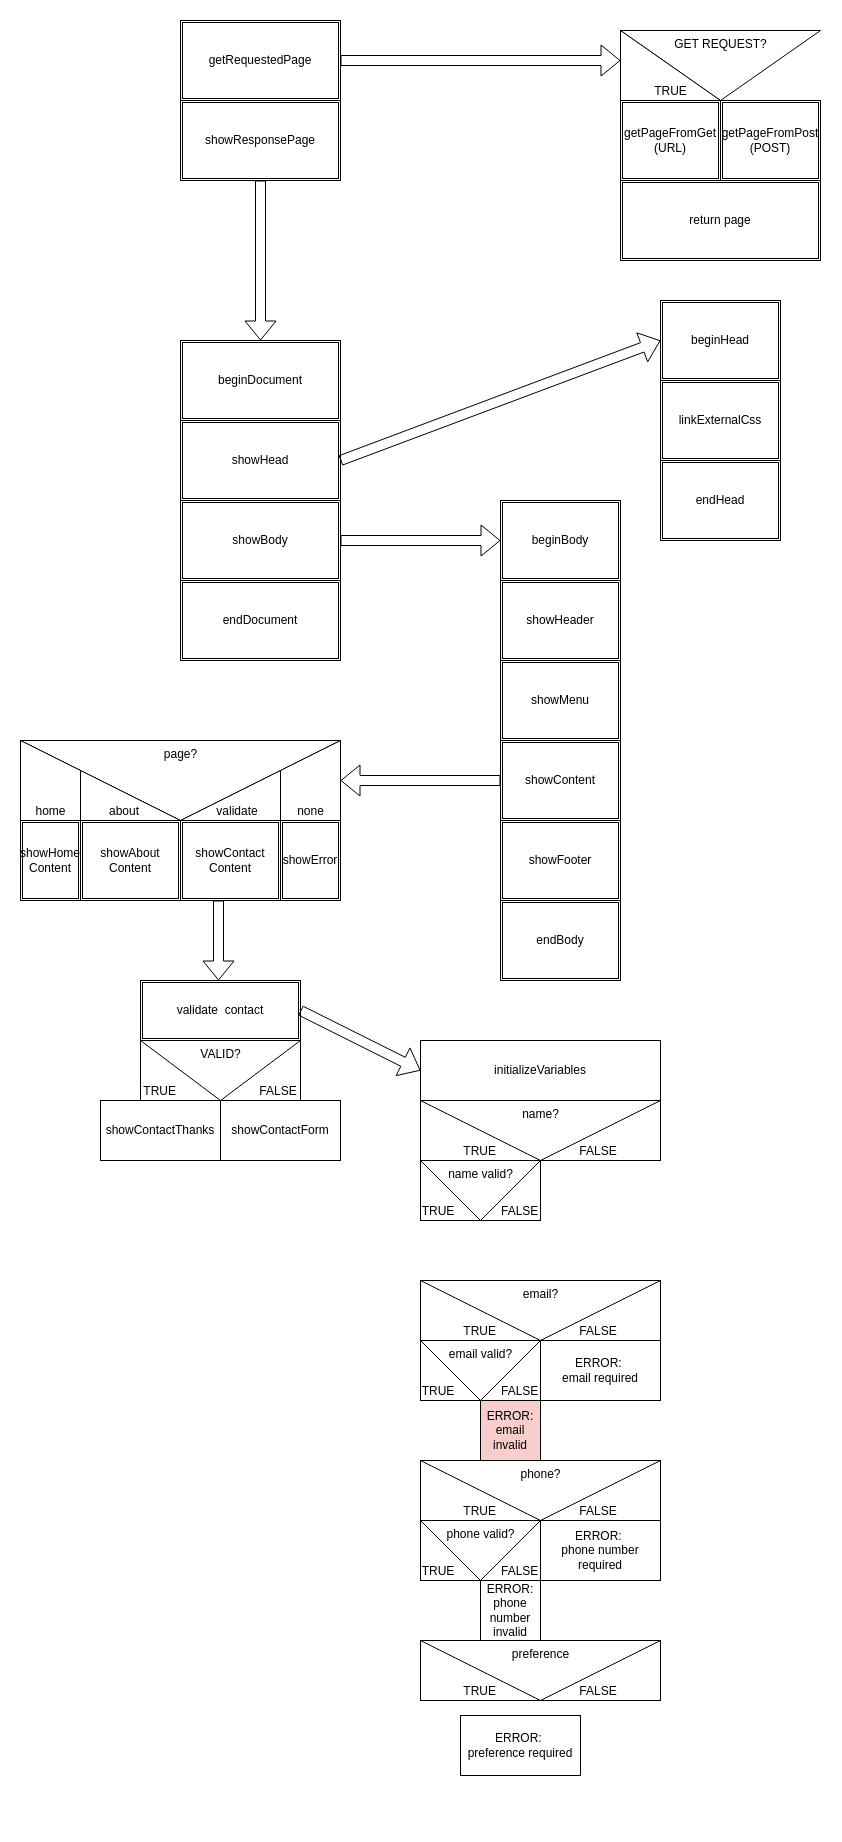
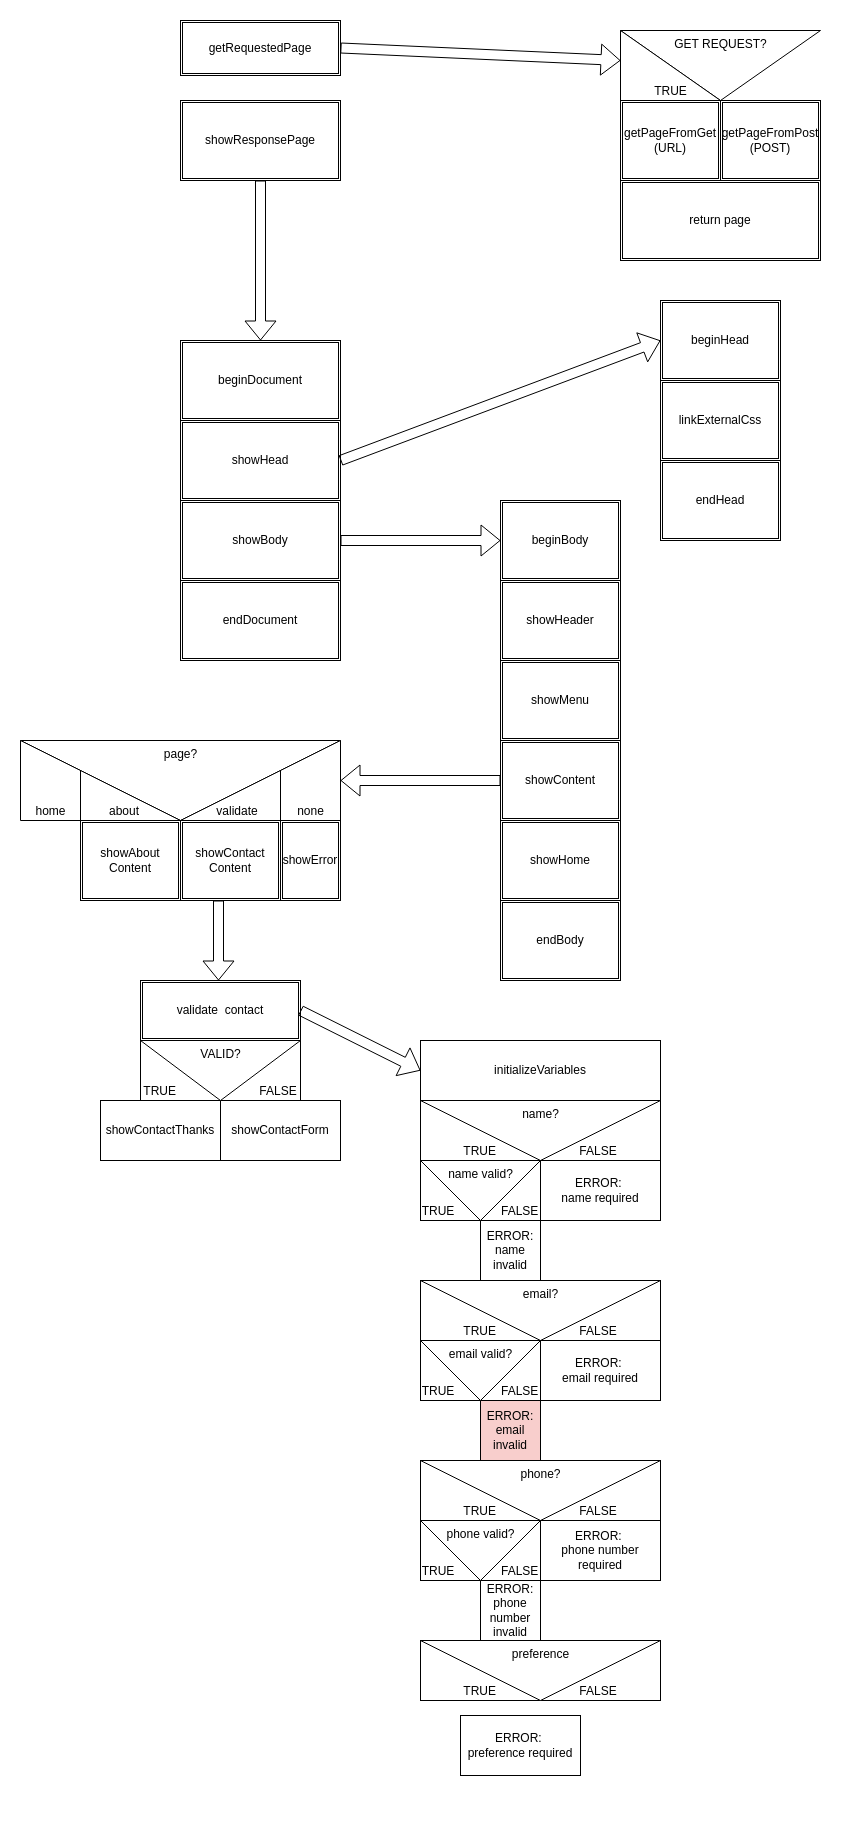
(261, 61) -> (261, 48)
(51, 861) -> none
(561, 861) -> (561, 861)
none -> (601, 1191)
none -> (511, 1251)
